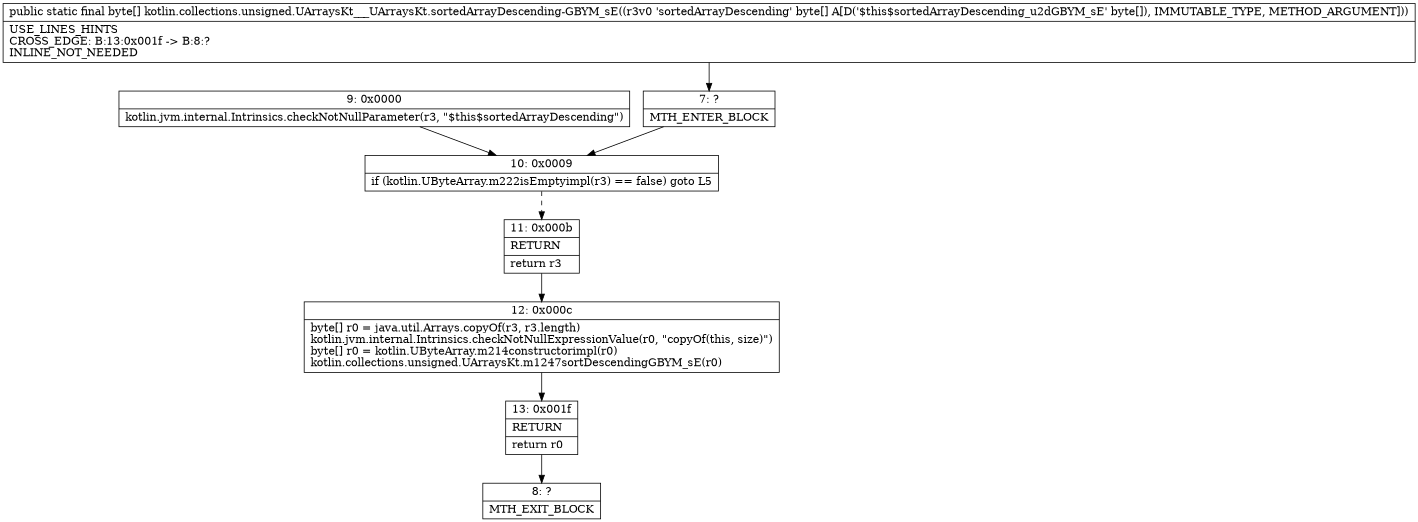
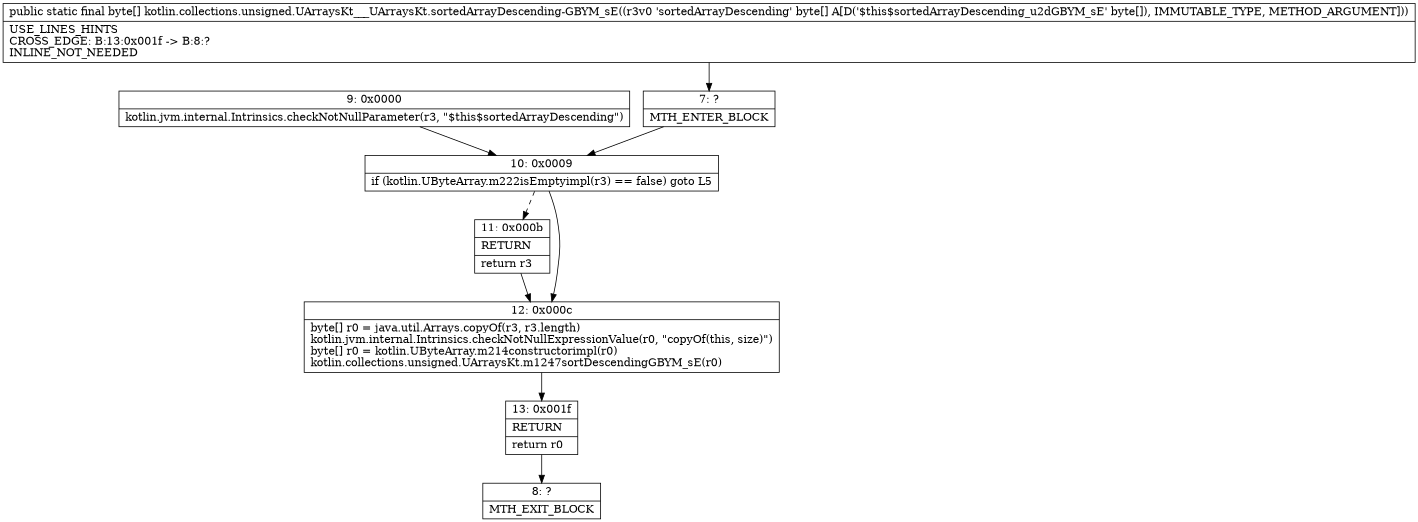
none -> (560, 242)
